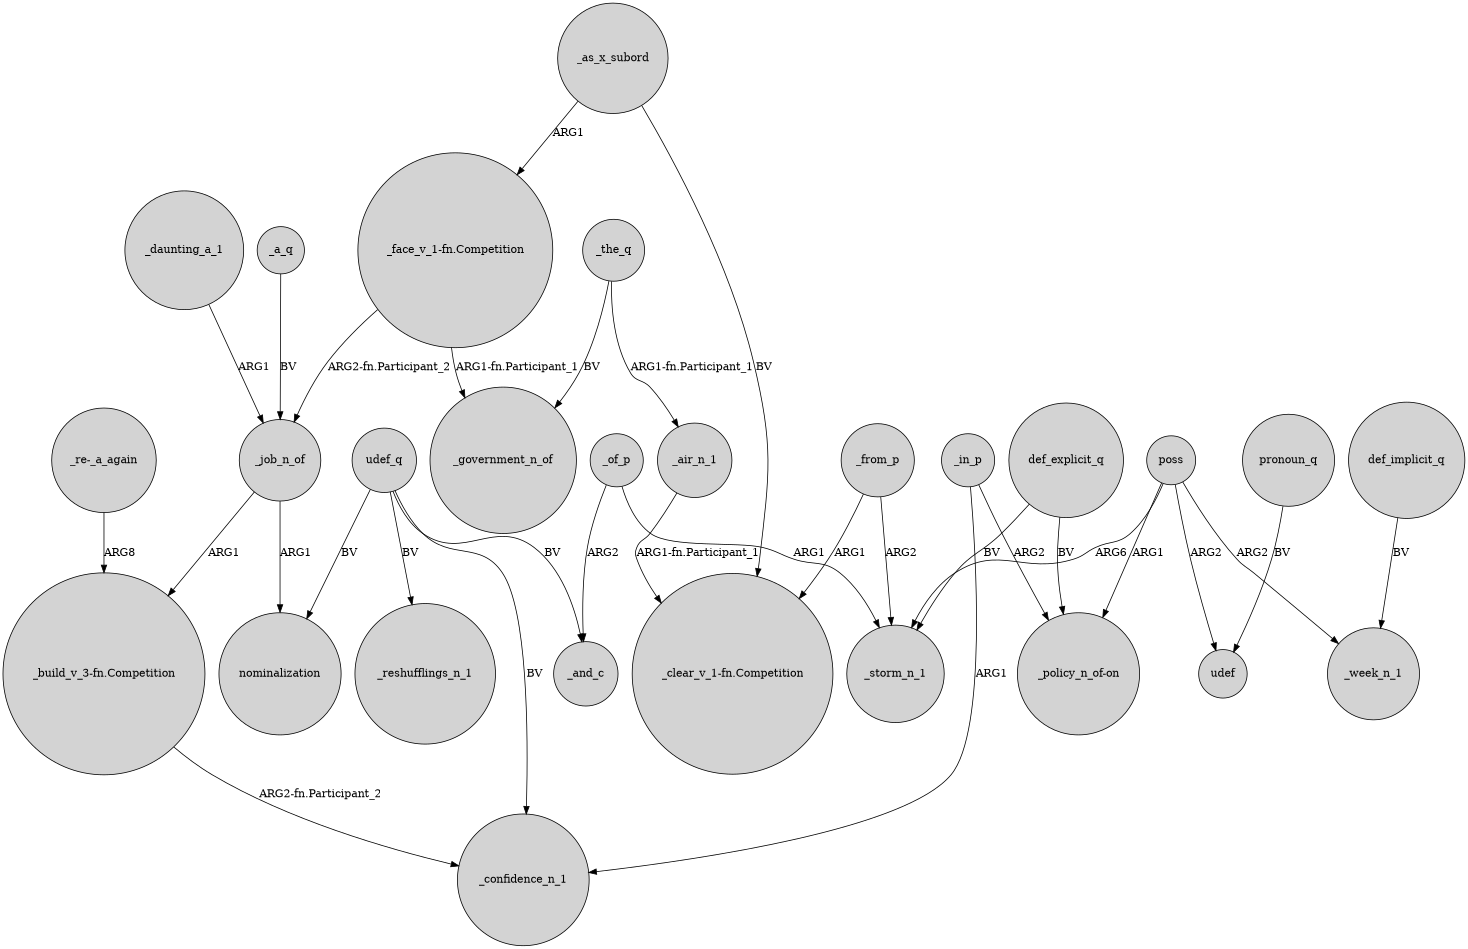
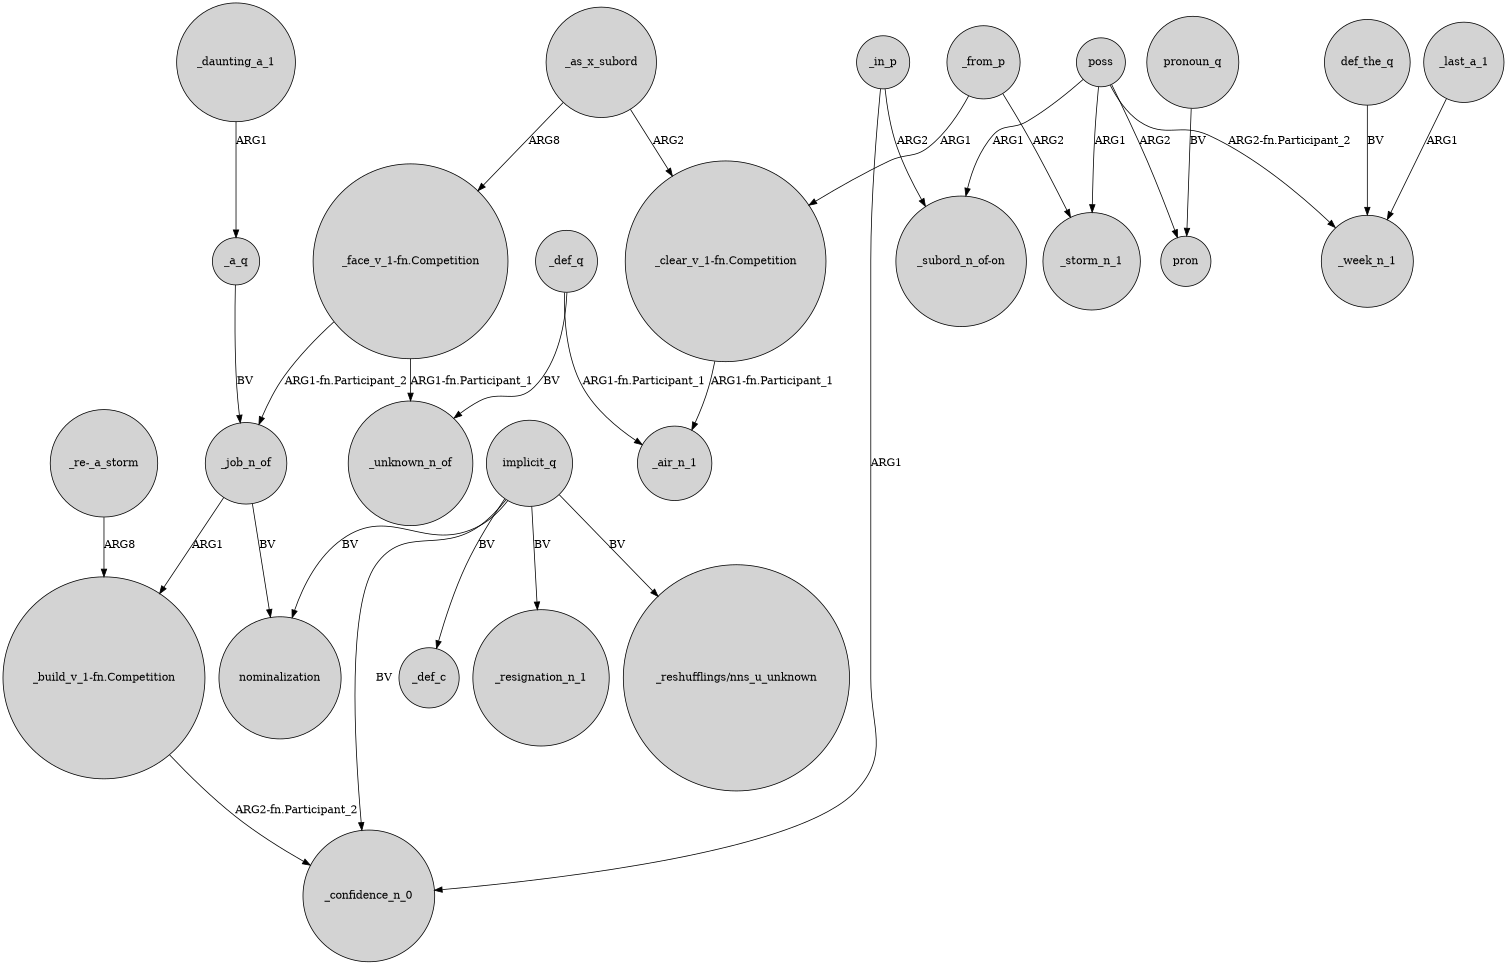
none -> (1464, 62)
(568, 133) -> (545, 141)
(614, 250) -> (567, 261)
(234, 360) -> (236, 176)
(389, 367) -> (346, 381)
(764, 367) -> (669, 141)
(104, 460) -> (104, 463)
(384, 460) -> (529, 463)
(503, 460) -> (411, 463)
(617, 460) -> none
(1066, 460) -> none
(1407, 460) -> (1367, 62)
(640, 542) -> (707, 393)
(296, 553) -> (267, 545)
(1111, 553) -> (1111, 141)
(1253, 553) -> (1290, 141)
(104, 674) -> (104, 678)
(425, 674) -> (541, 678)
(586, 674) -> (429, 678)
(1078, 674) -> (961, 261)
(1223, 674) -> (1186, 261)
none -> (736, 678)
(523, 880) -> (369, 896)
